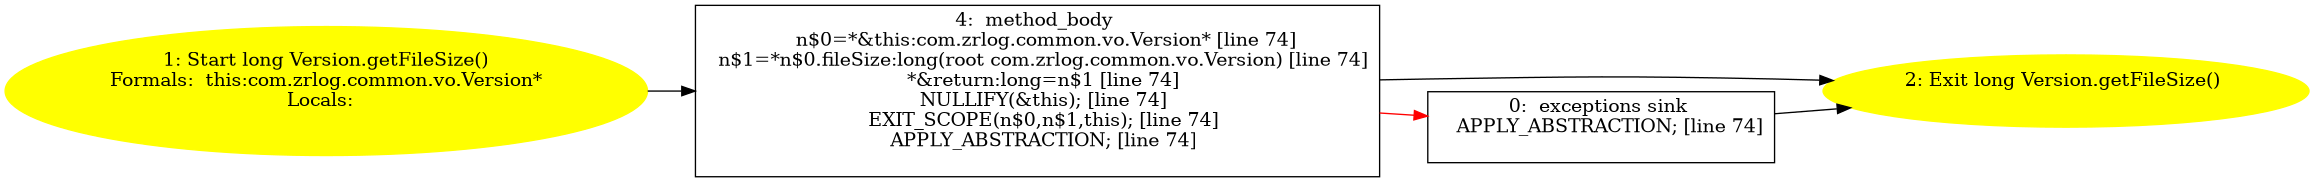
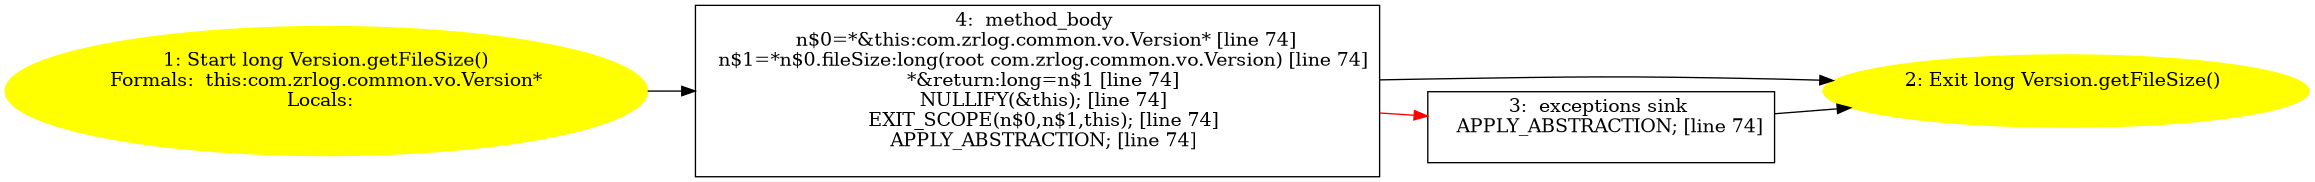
(1601, 127) -> (1601, 127)
